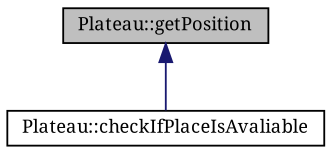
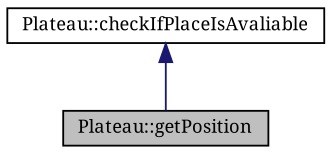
(166, 87) -> (166, 87)
